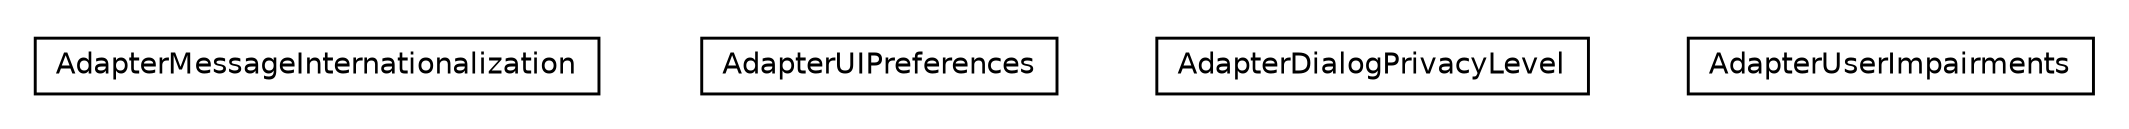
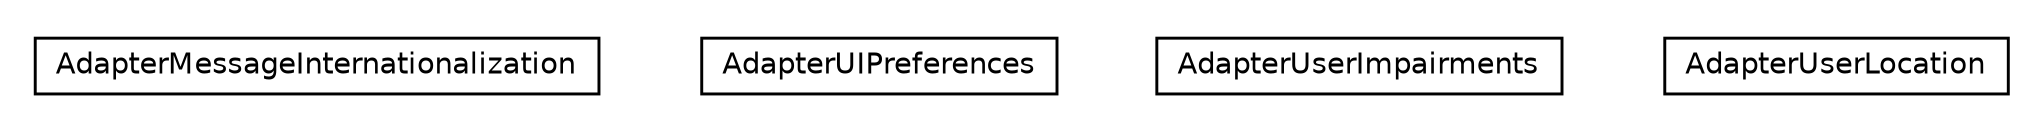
(1371, 65) -> none
none -> (1835, 65)
